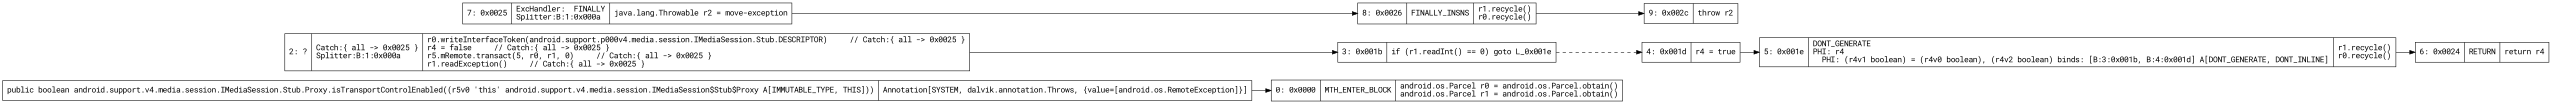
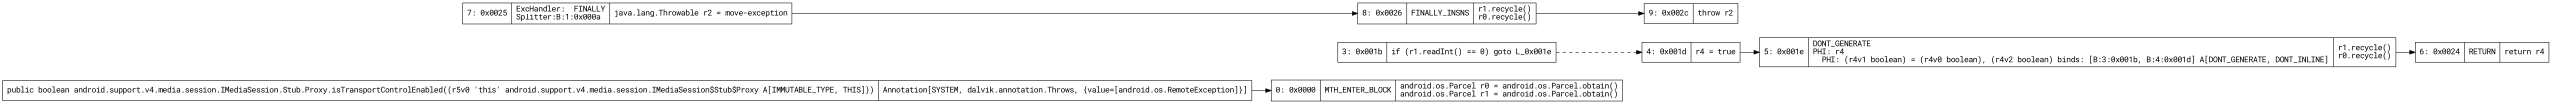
(627, 52) -> none
